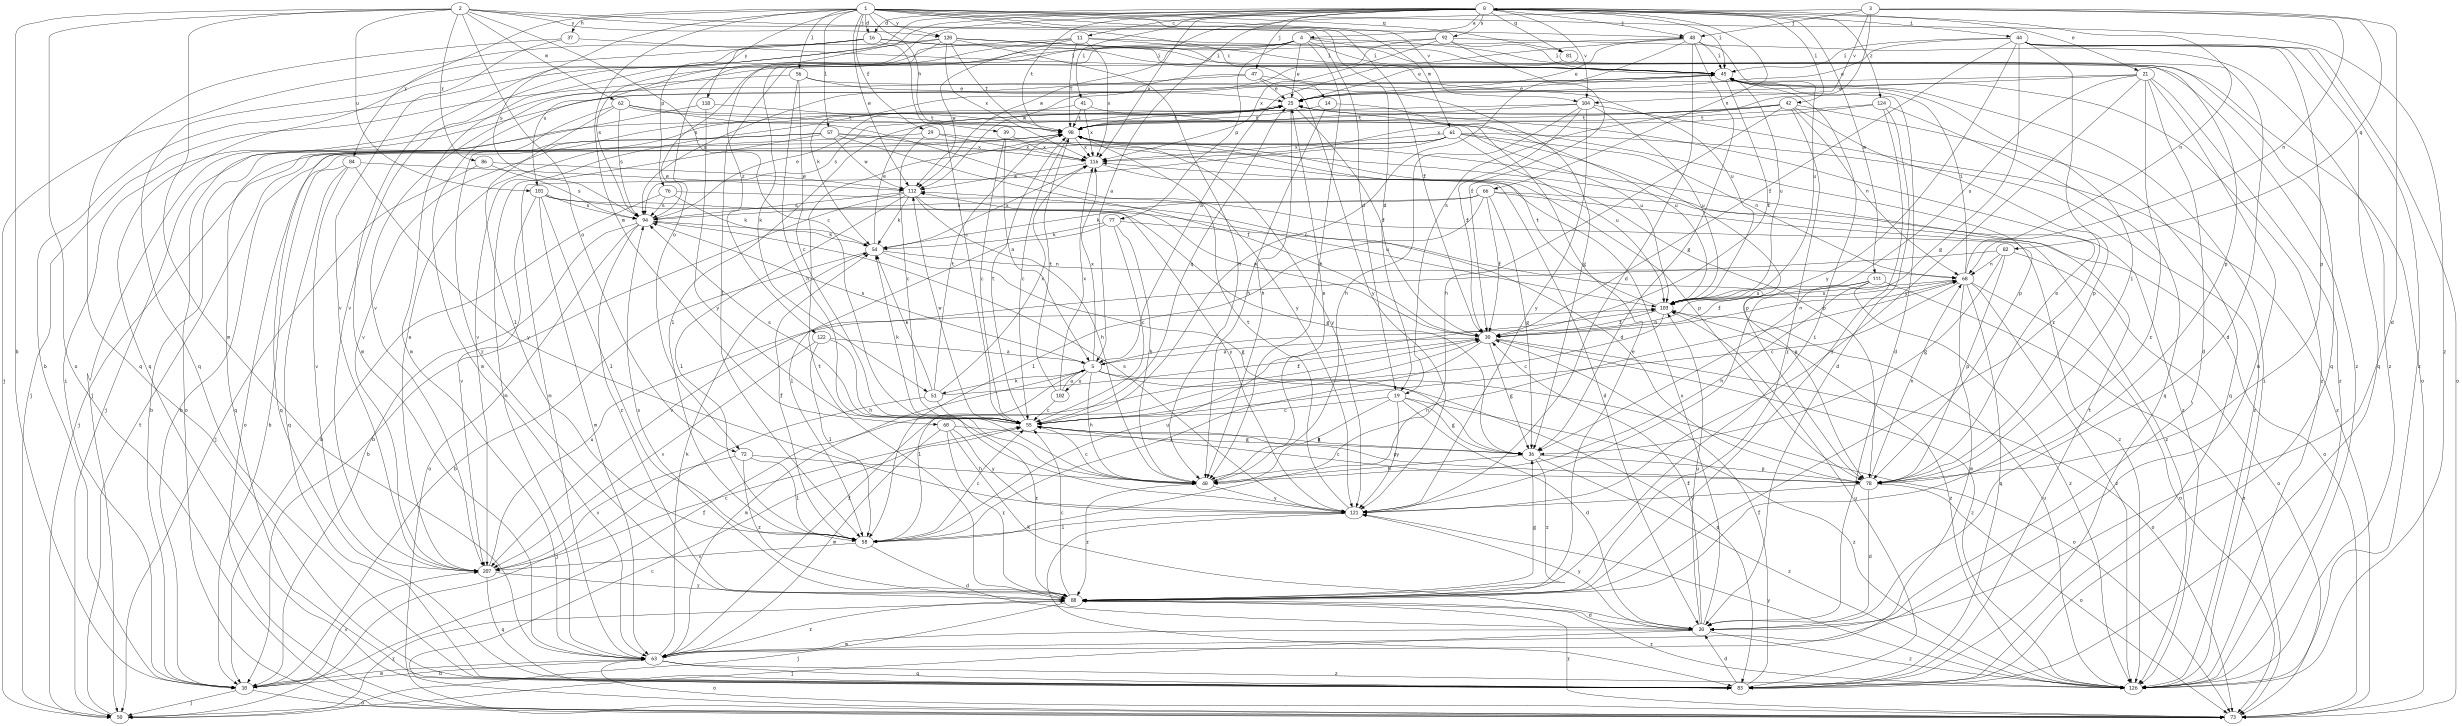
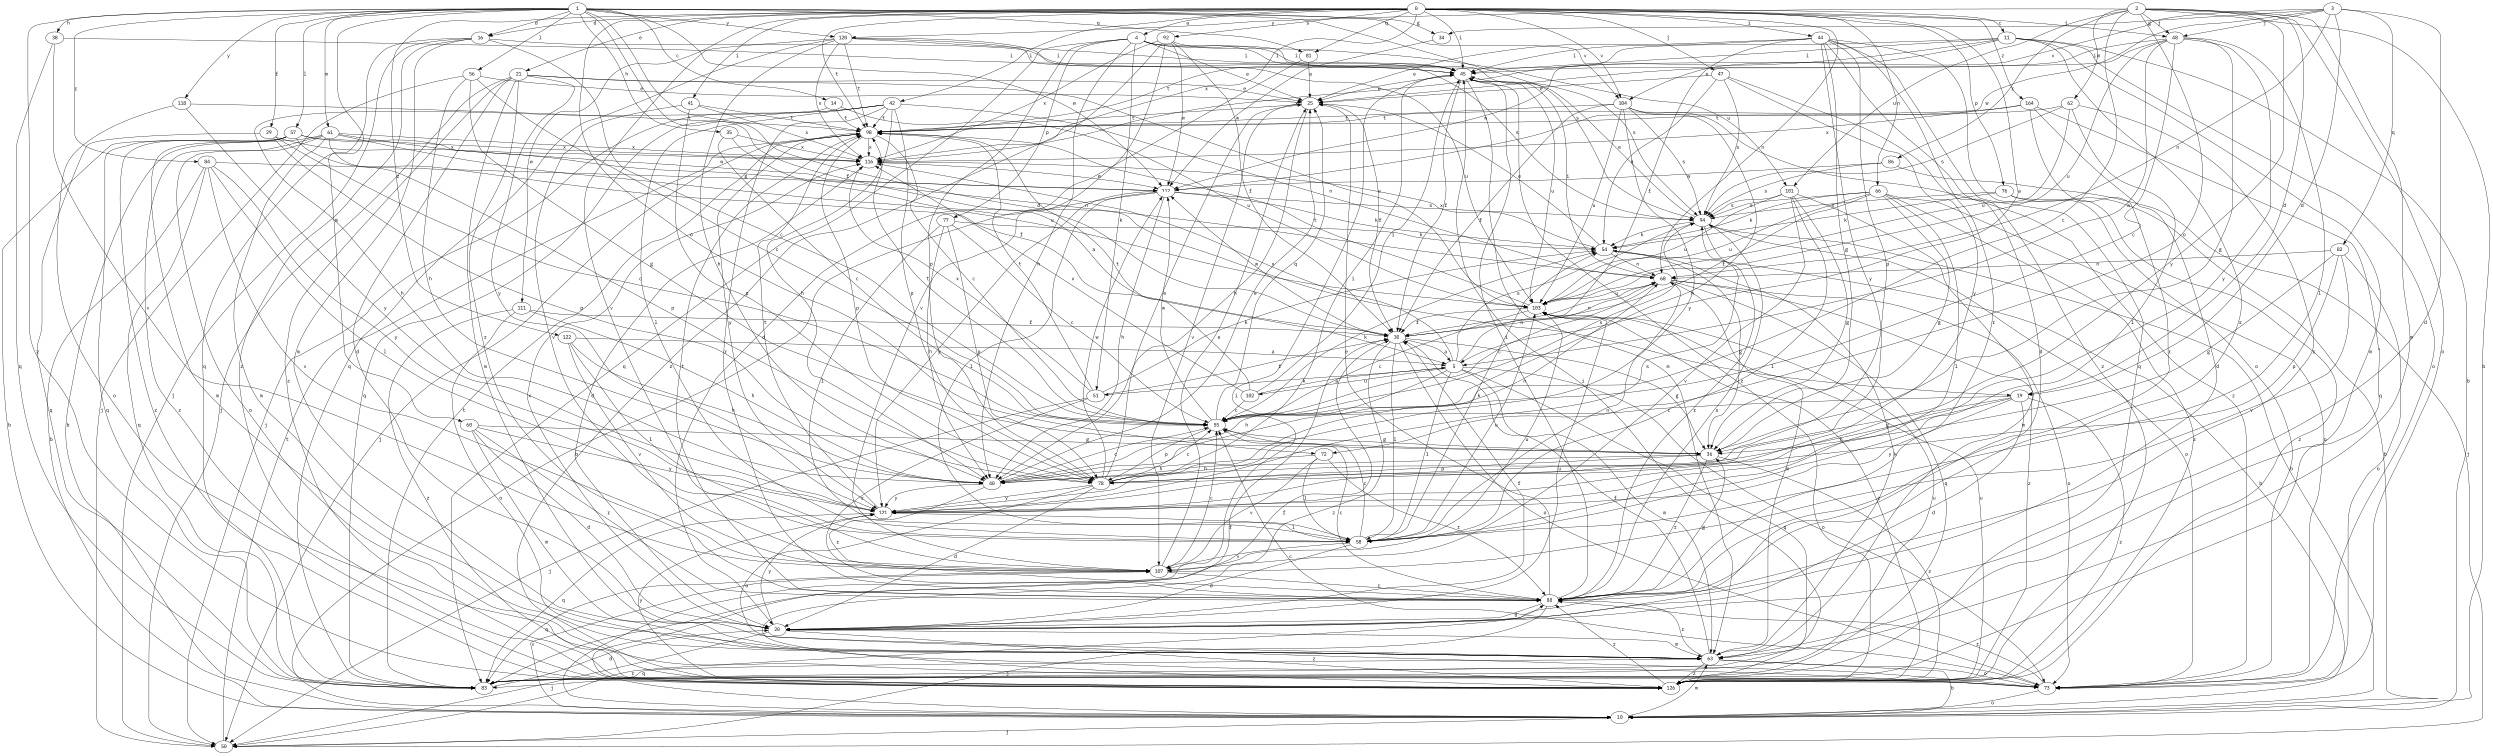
(2018, 24) -> (1784, 23)
(570, 38) -> (55, 38)
none -> (1442, 38)
(1882, 104) -> (2029, 104)
(858, 125) -> (1595, 127)
(1006, 133) -> (729, 133)
(667, 177) -> (746, 177)
(1063, 187) -> (1850, 433)
(1446, 206) -> (2302, 206)
none -> (1380, 263)
(1626, 279) -> (2224, 279)
(1752, 294) -> (1699, 253)
(1622, 337) -> (1097, 337)
(781, 396) -> (1479, 396)
none -> (2091, 422)
none -> (693, 493)
(1029, 528) -> (589, 528)
(487, 571) -> (1159, 571)
(1236, 714) -> (1836, 712)
